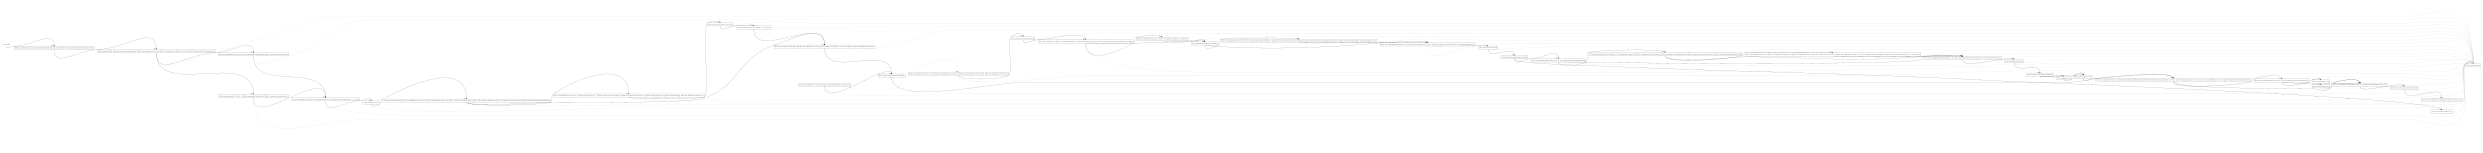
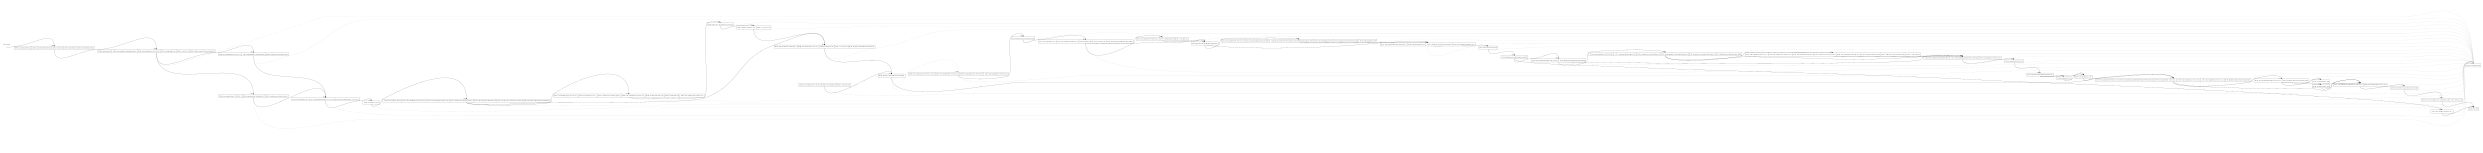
none -> (2473, 109)
